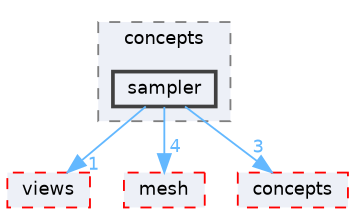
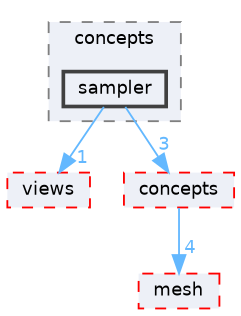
(164, 133) -> (179, 231)
